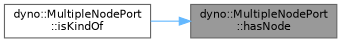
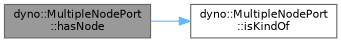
(165, 21) -> (165, 21)
